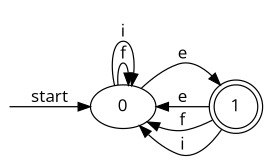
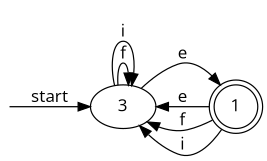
(123, 107) -> (123, 107)
